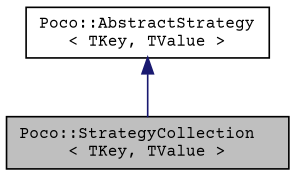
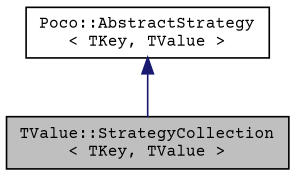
(148, 143) -> (148, 143)
